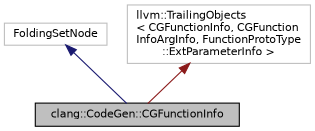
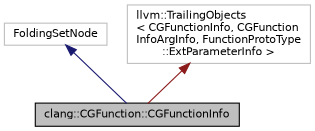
(137, 115) -> (137, 115)
